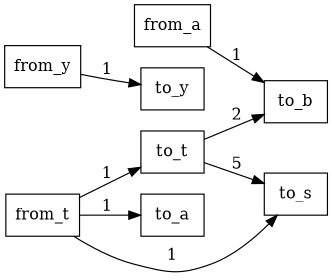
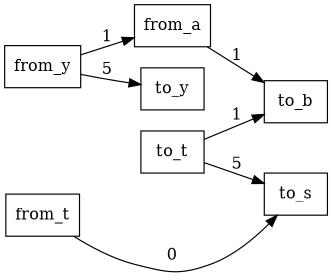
none -> (102, 48)
(108, 70) -> (108, 70)
(237, 115) -> (237, 115)
(105, 185) -> none
(172, 215) -> none
(172, 256) -> (172, 256)
